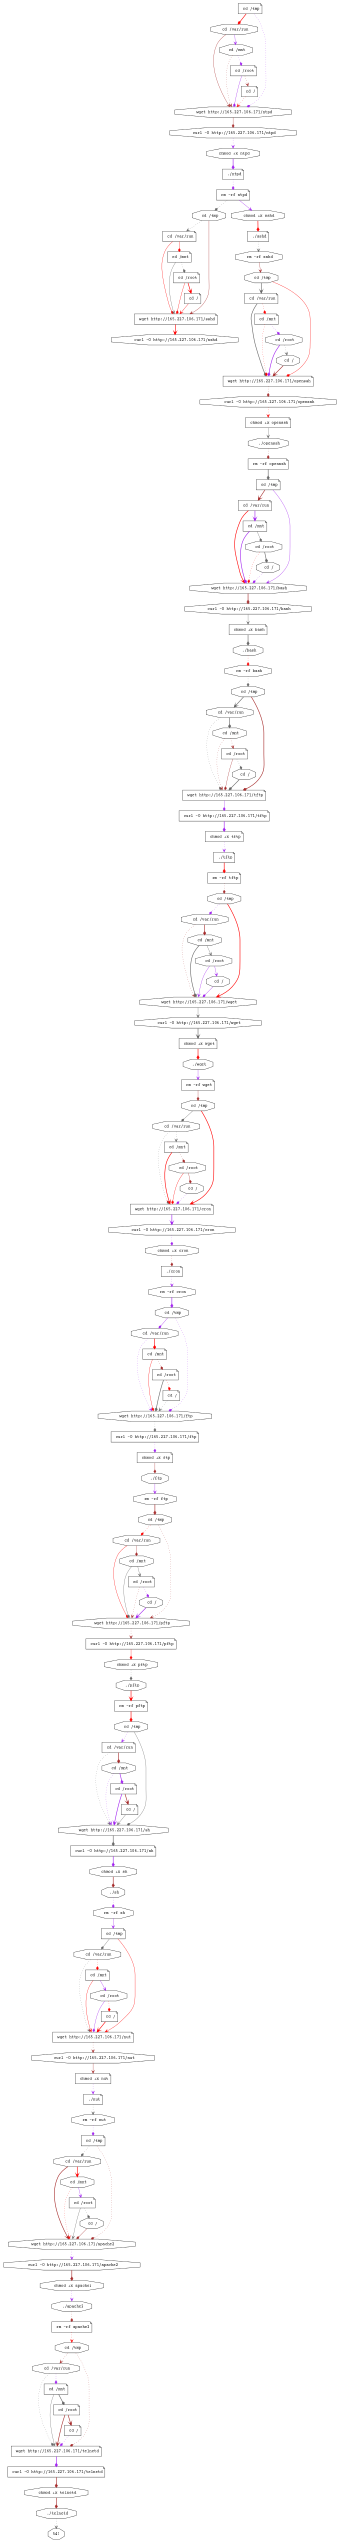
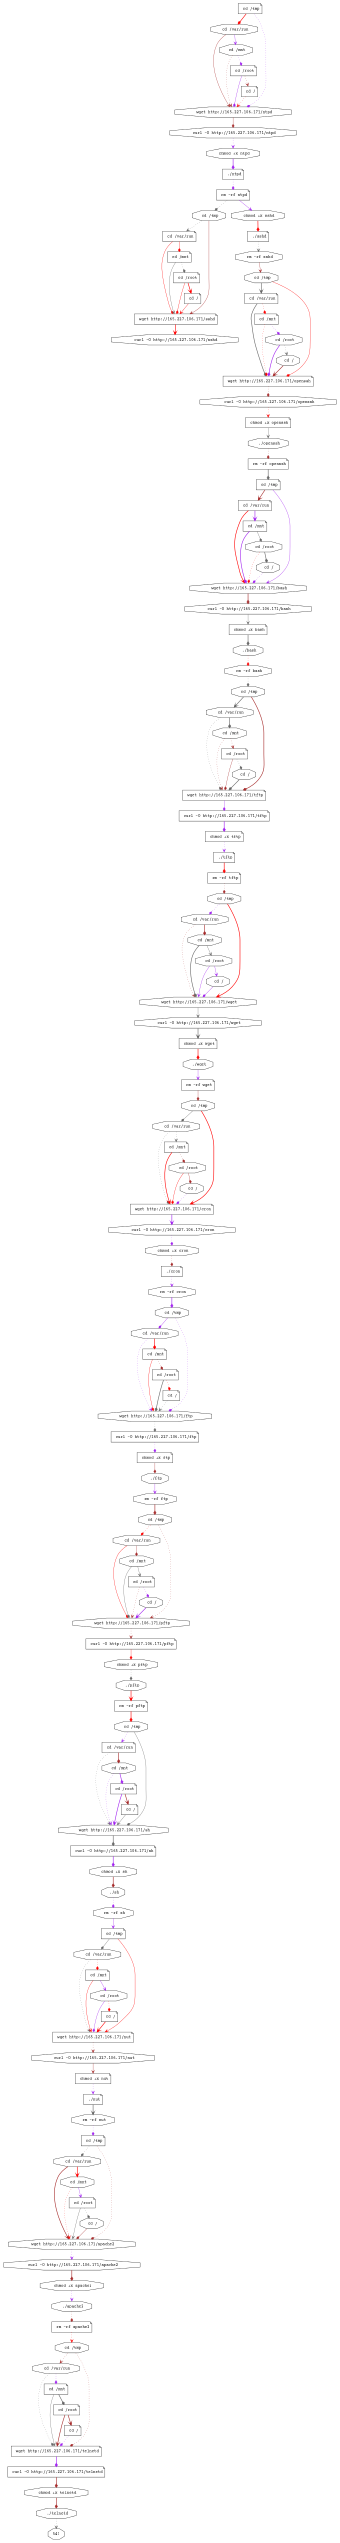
(93, 2108) -> (93, 2108)
